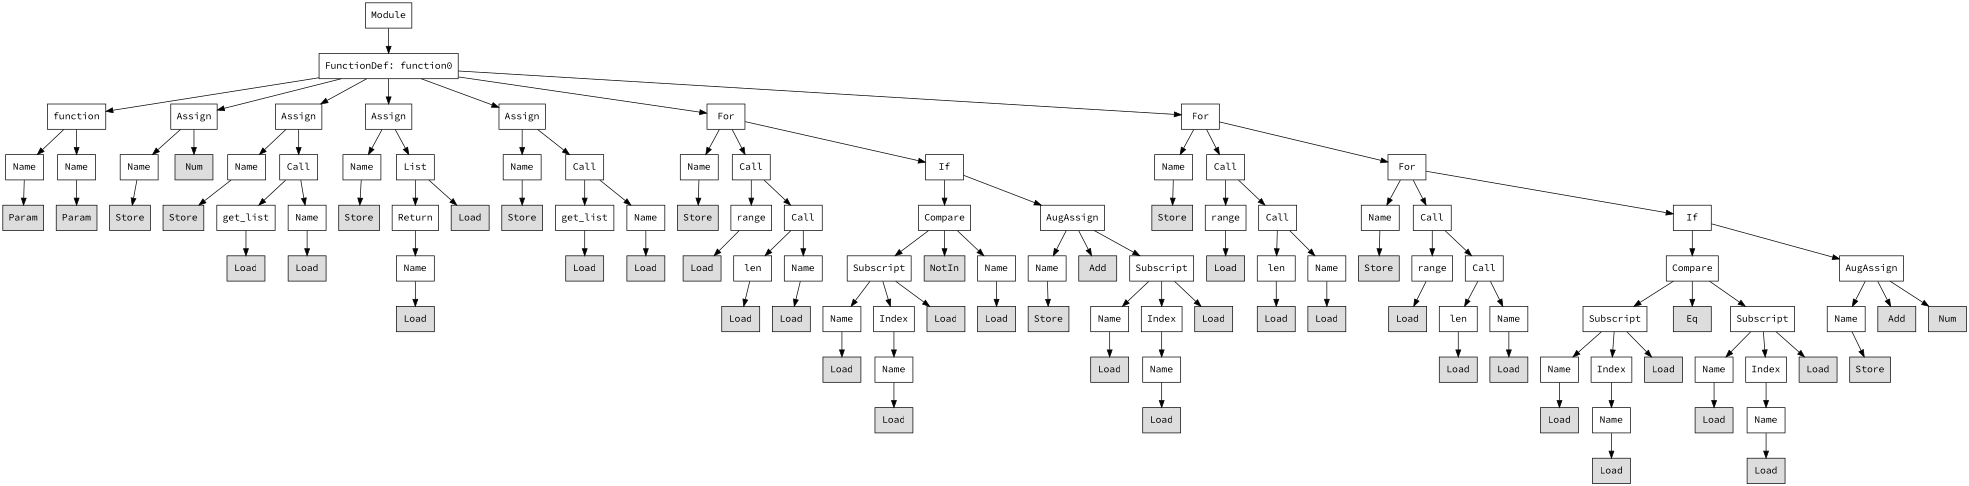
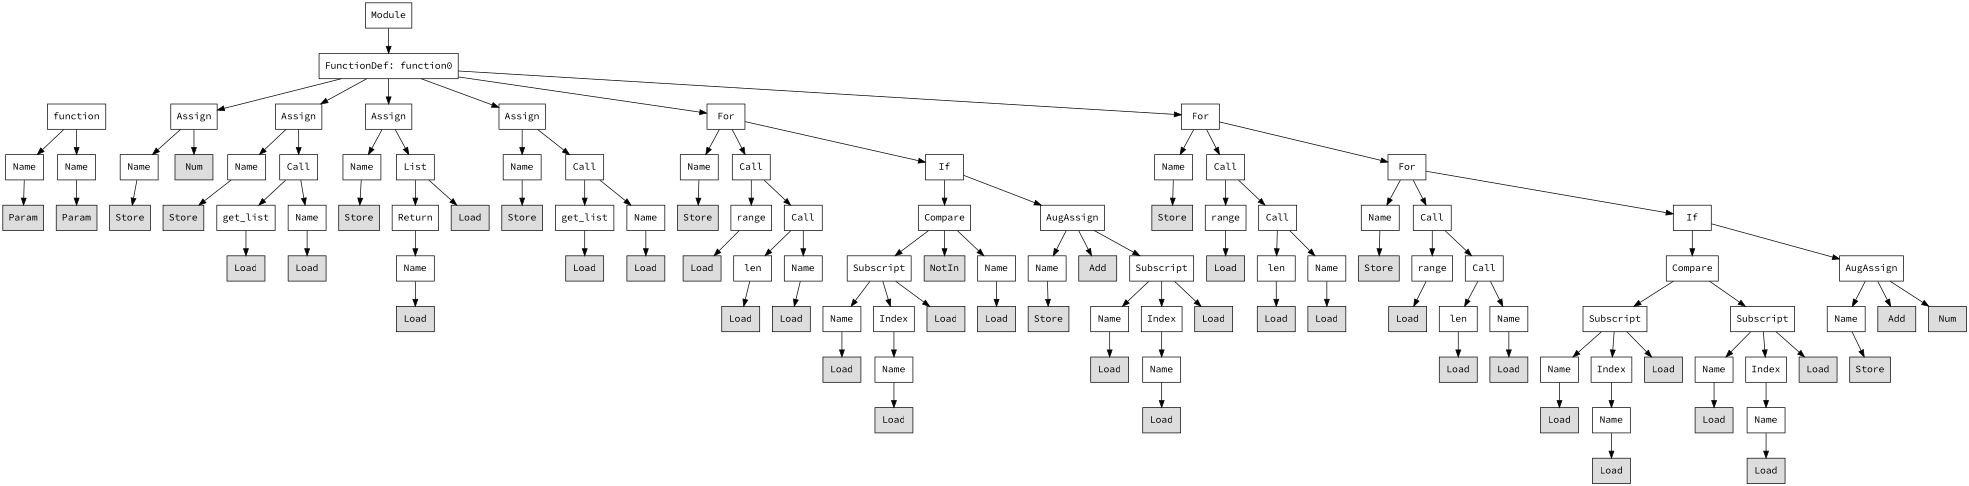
(216, 94) -> none
(1692, 319) -> none
